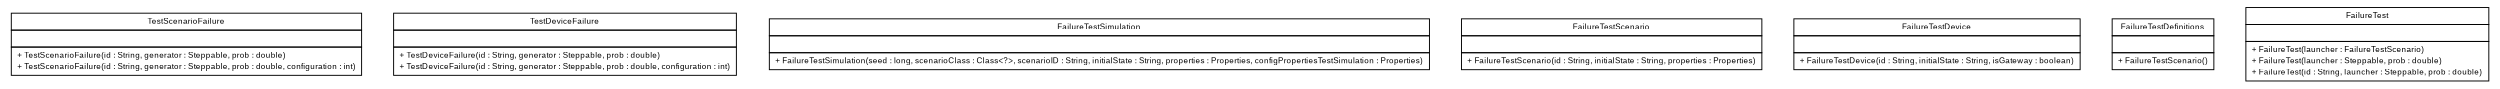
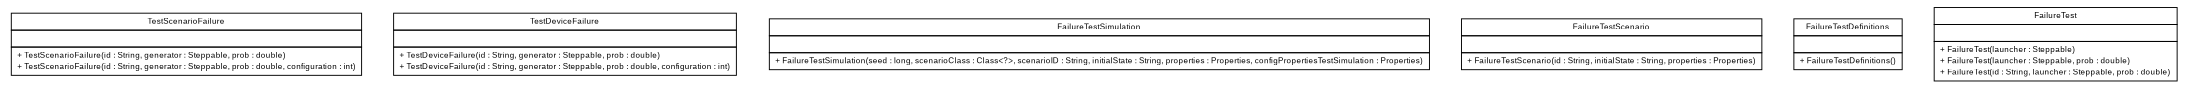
(1937, 44) -> none
(2338, 49) -> (2008, 49)
(2163, 61) -> (1848, 61)
